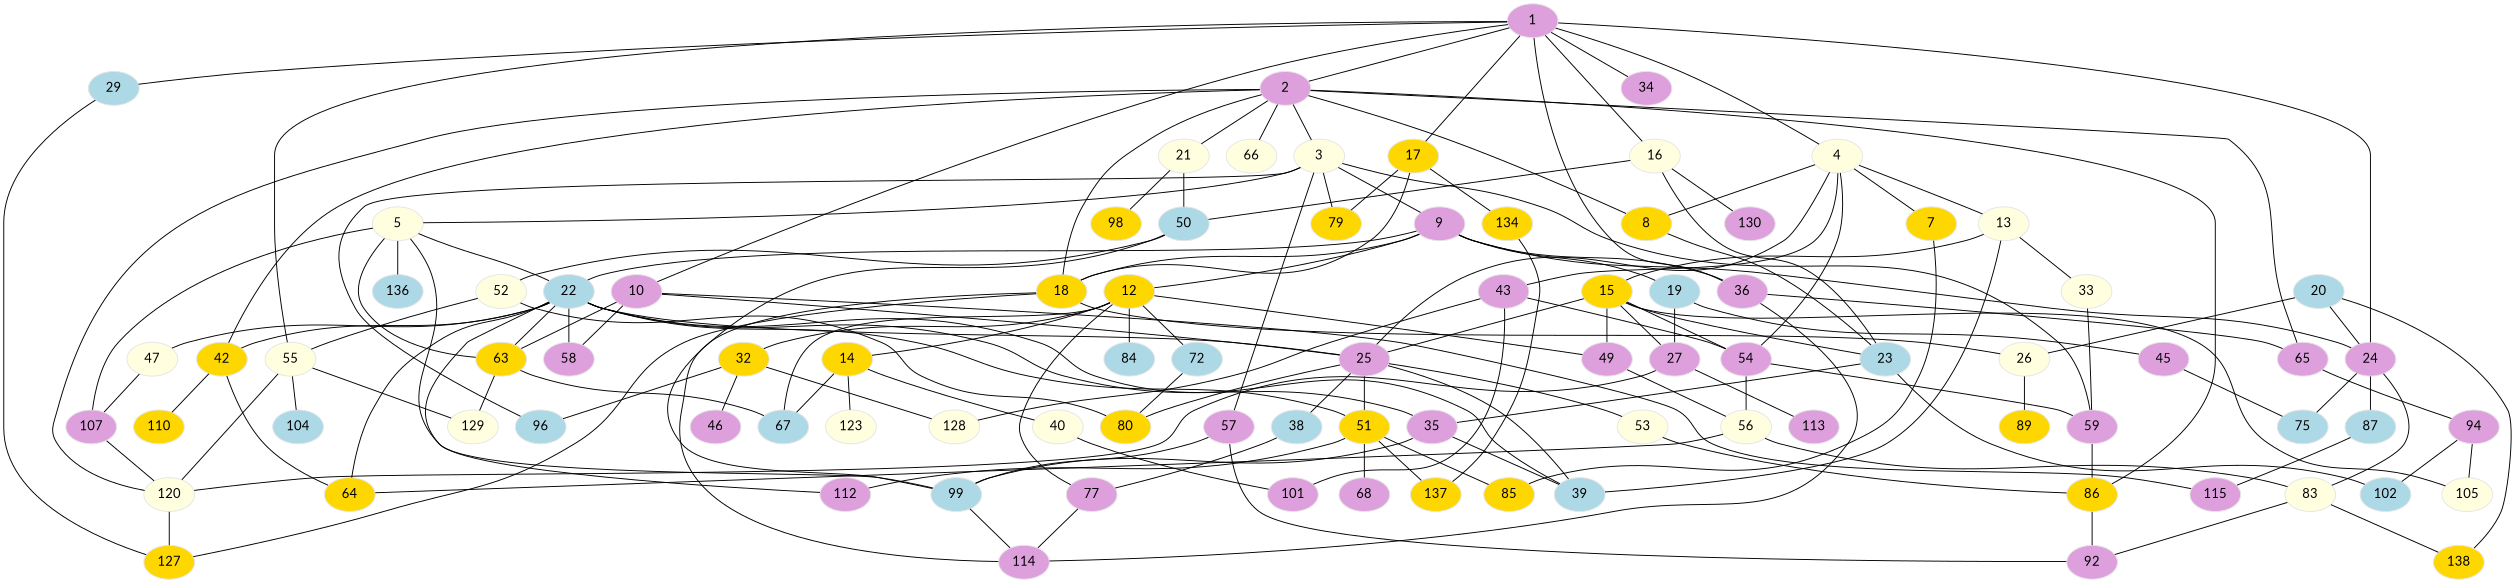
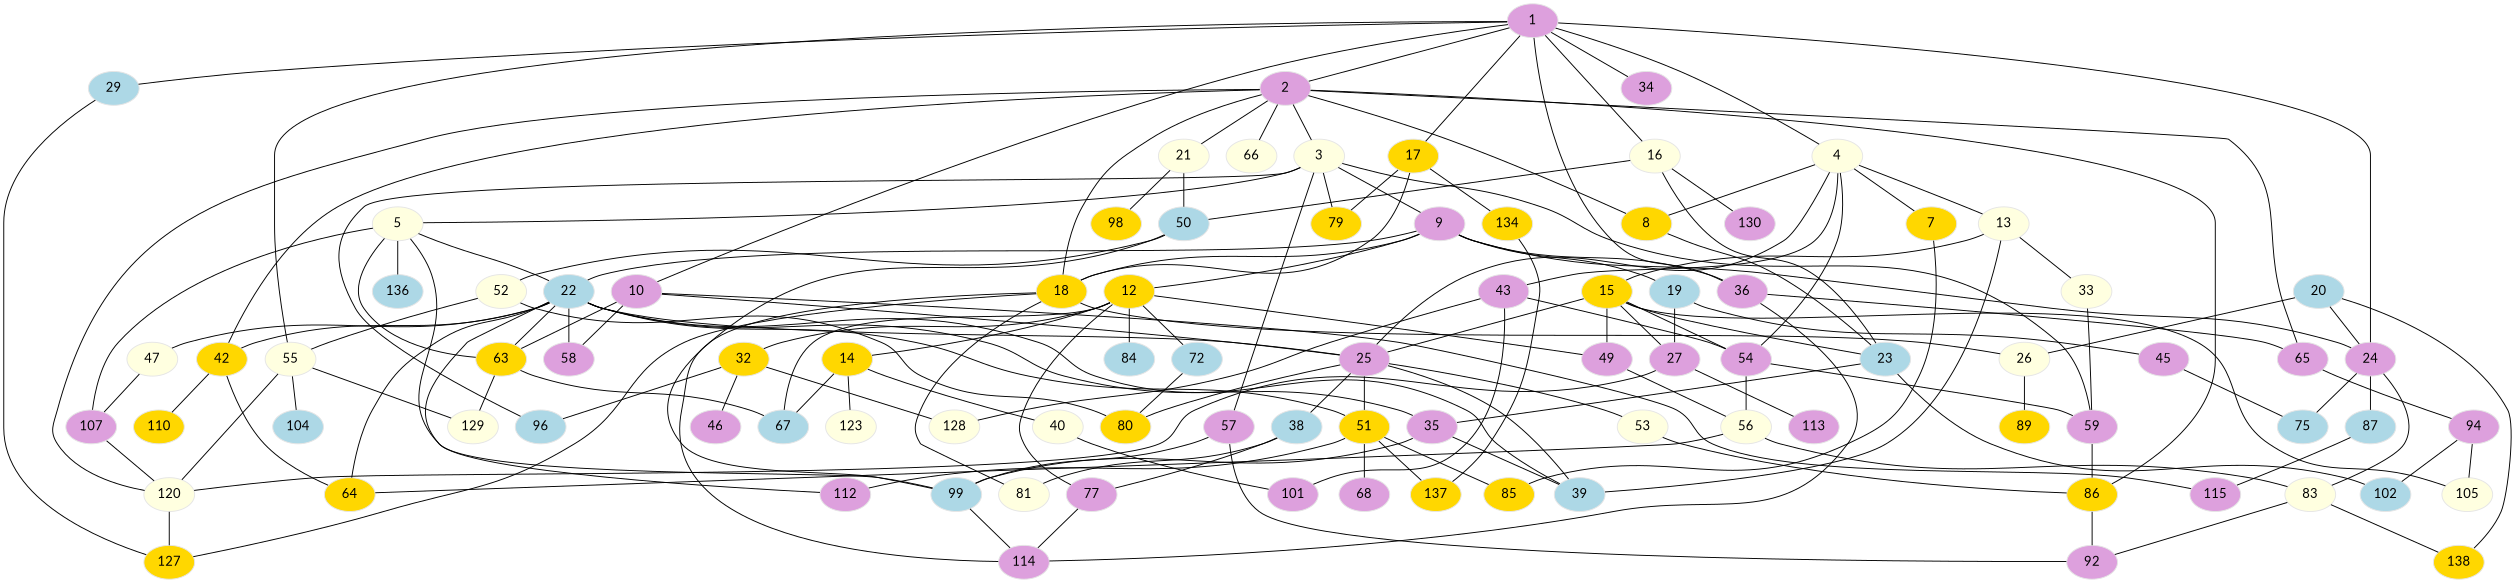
none -> (1024, 495)
